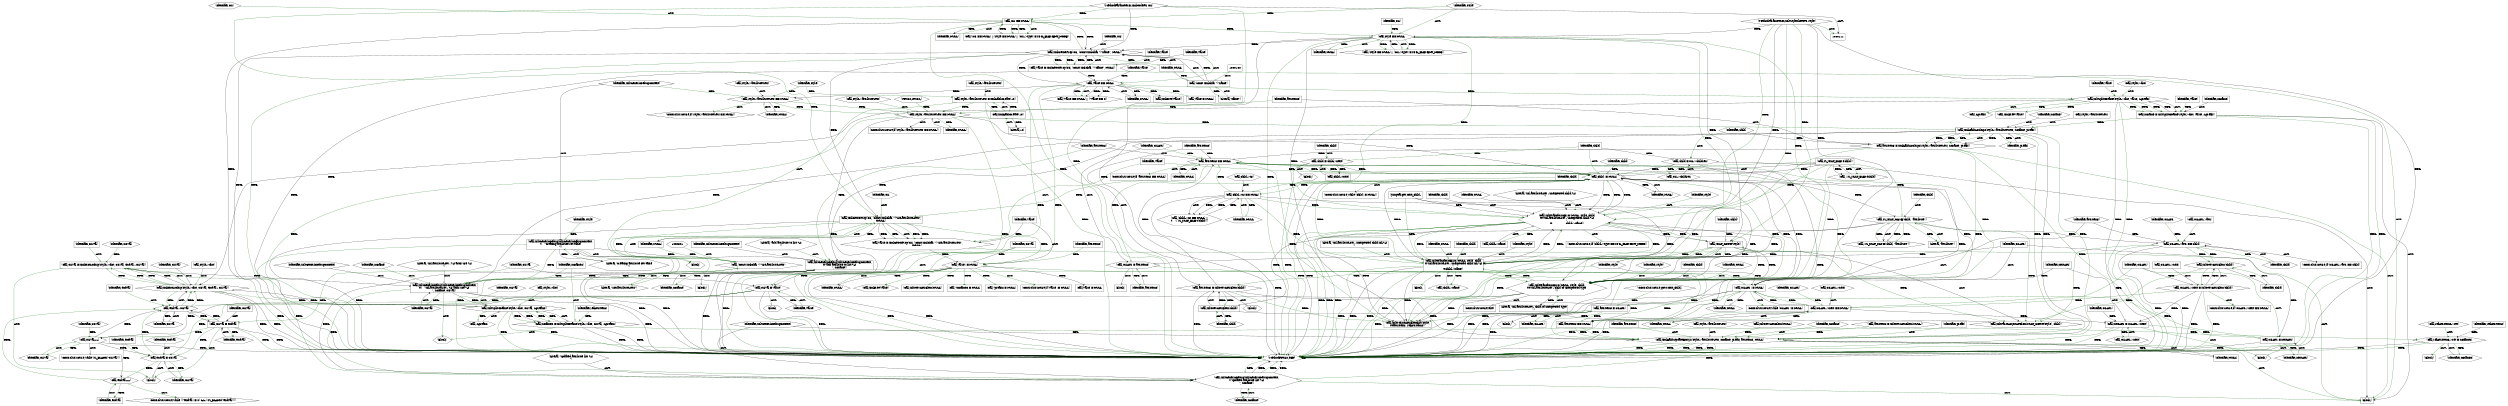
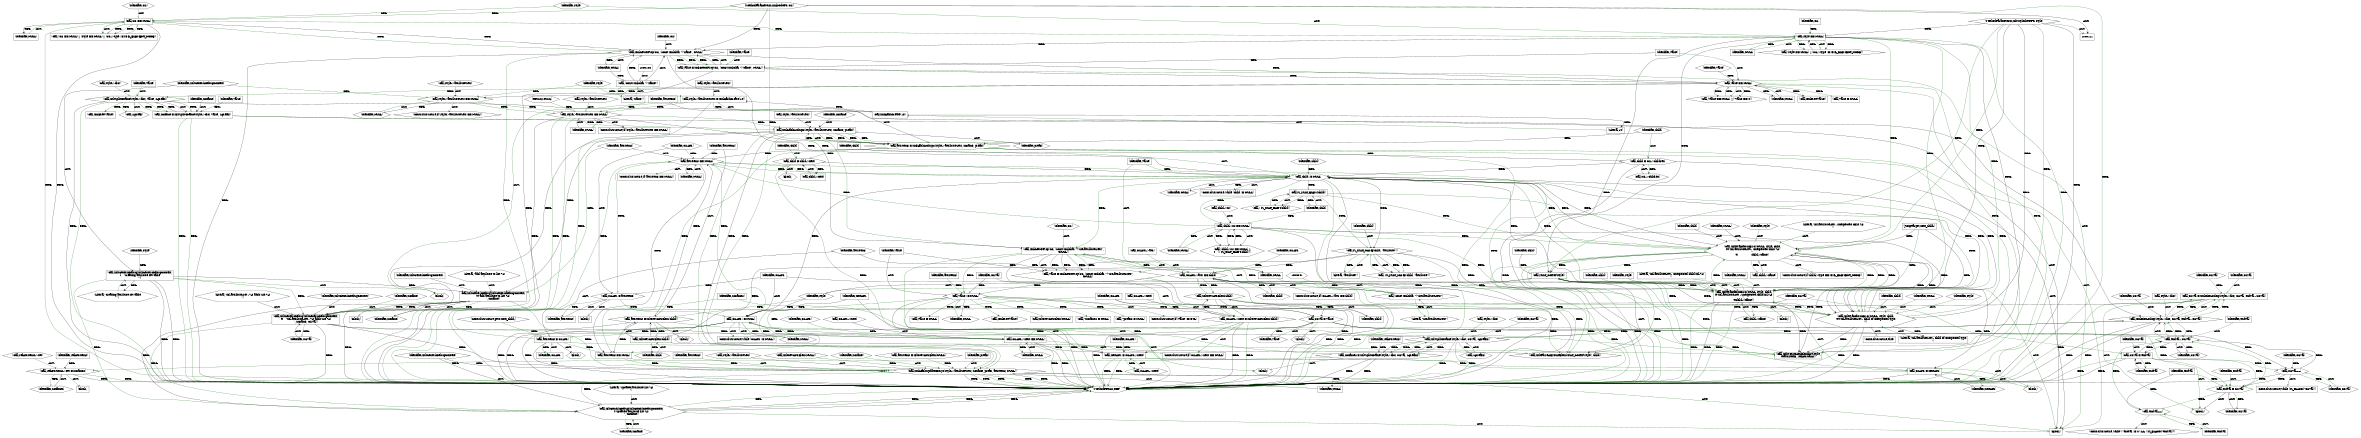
(1392, 37) -> (1810, 37)
(1722, 173) -> (1308, 184)
(1046, 288) -> (1174, 319)
none -> (1100, 349)
